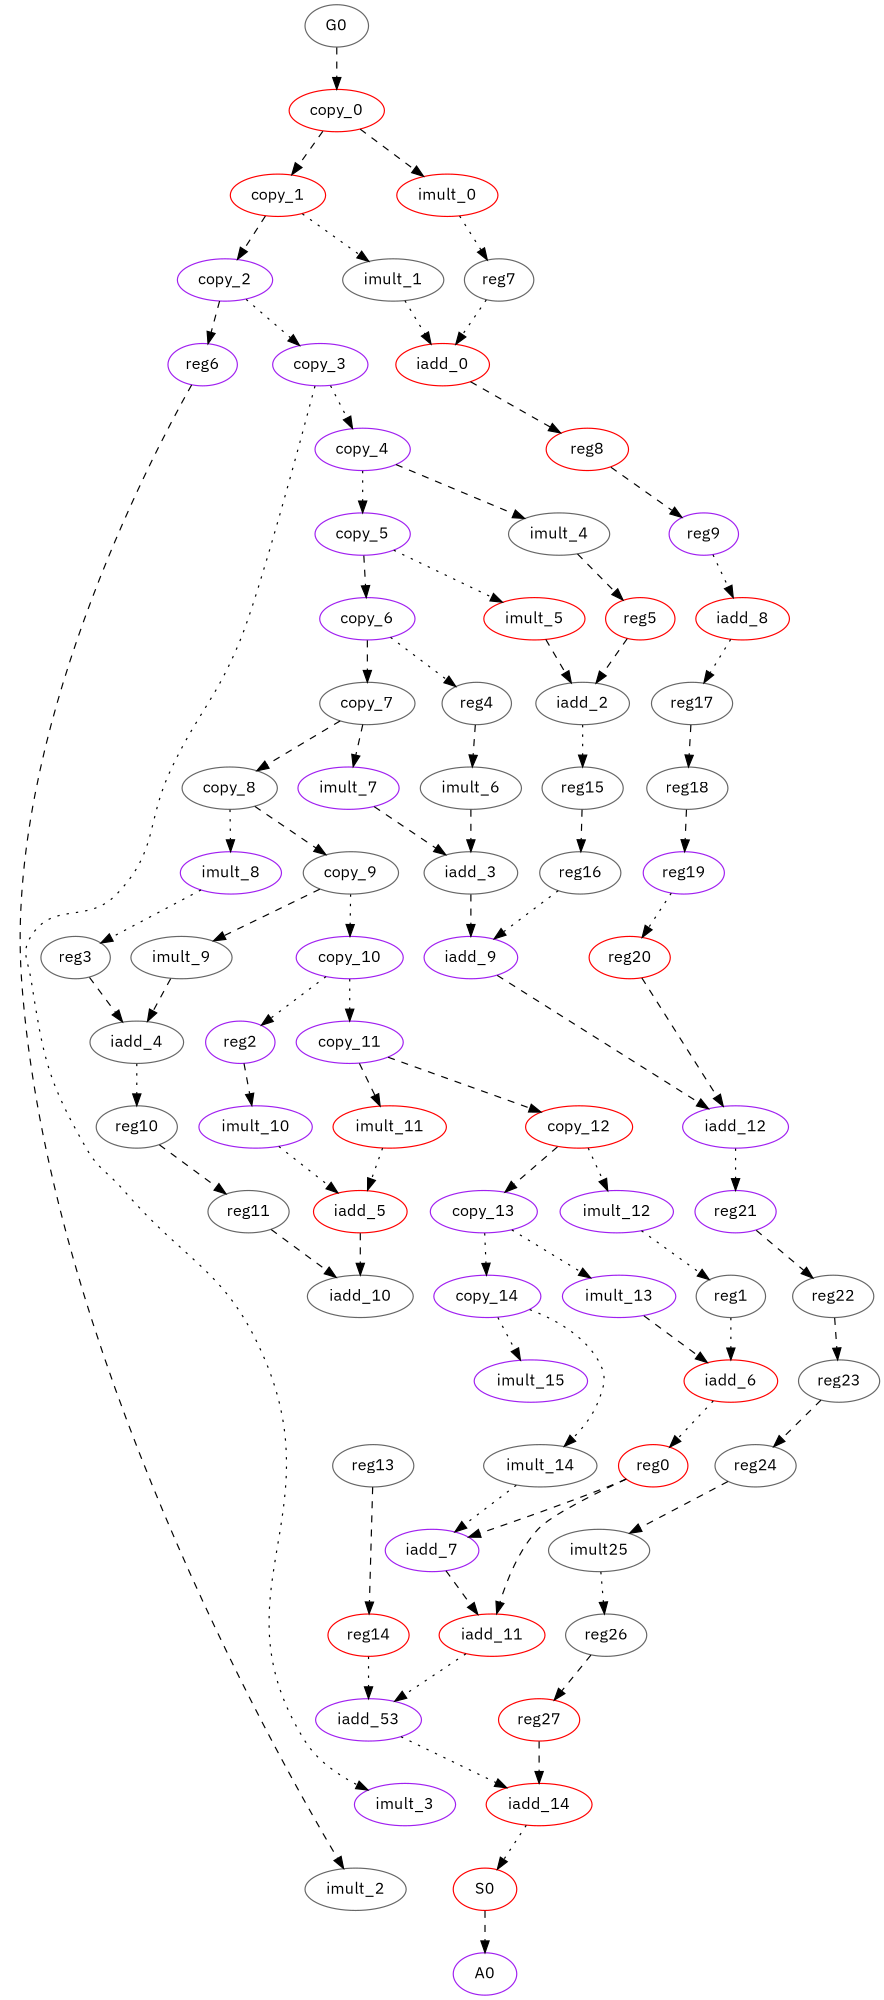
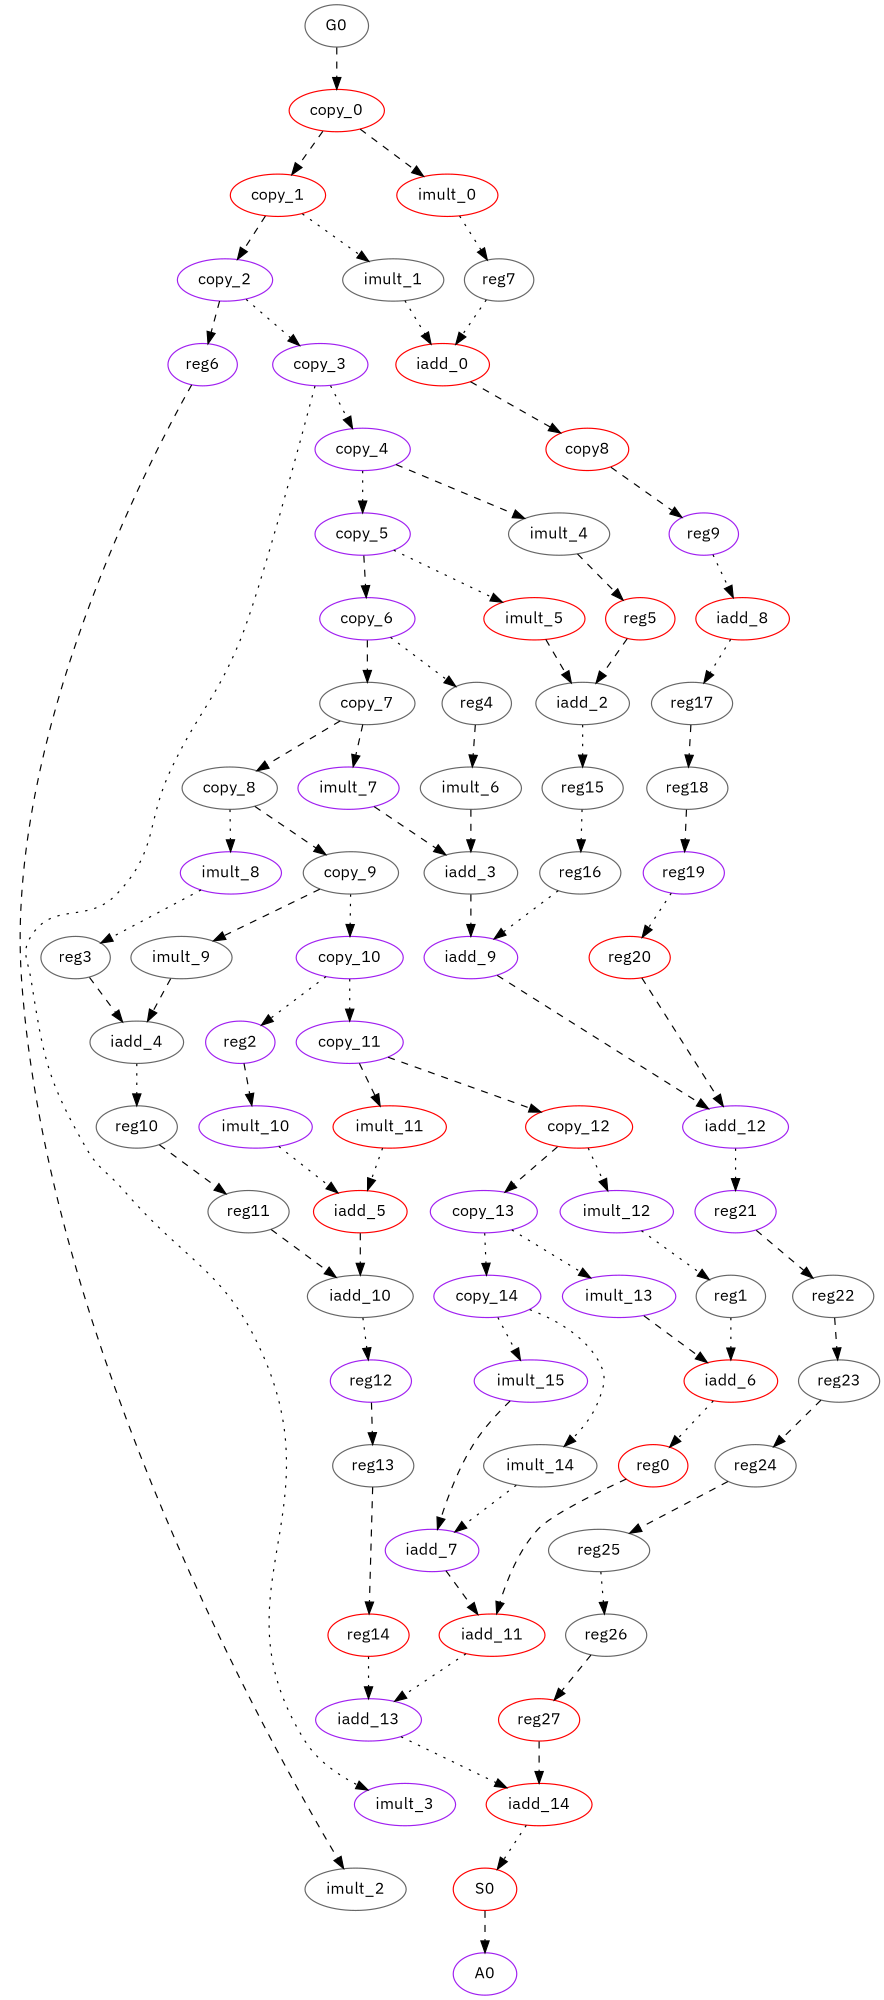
(587, 449) -> (587, 449)
(582, 825) -> (582, 825)
none -> (371, 1381)
(554, 1507) -> (467, 1455)
(599, 1550) -> (599, 1550)
(369, 1720) -> (369, 1720)
